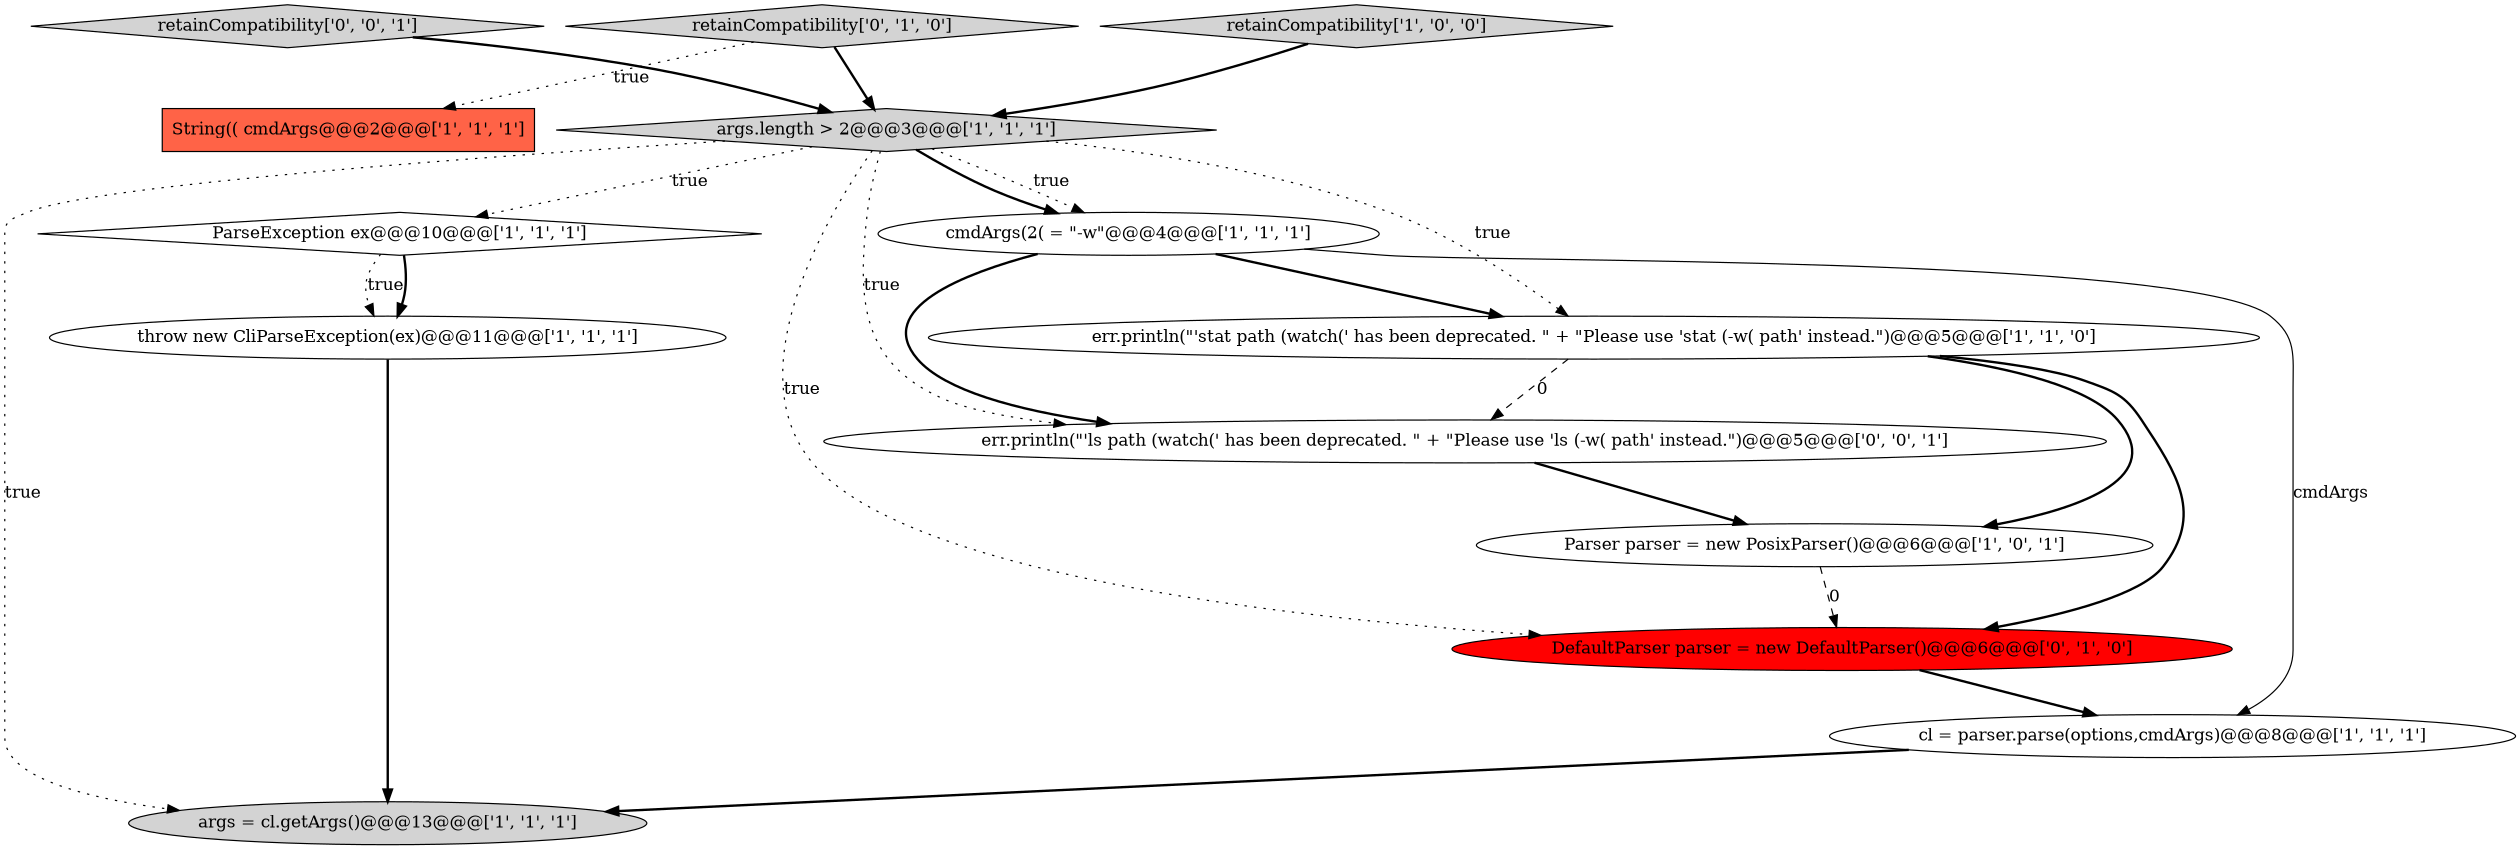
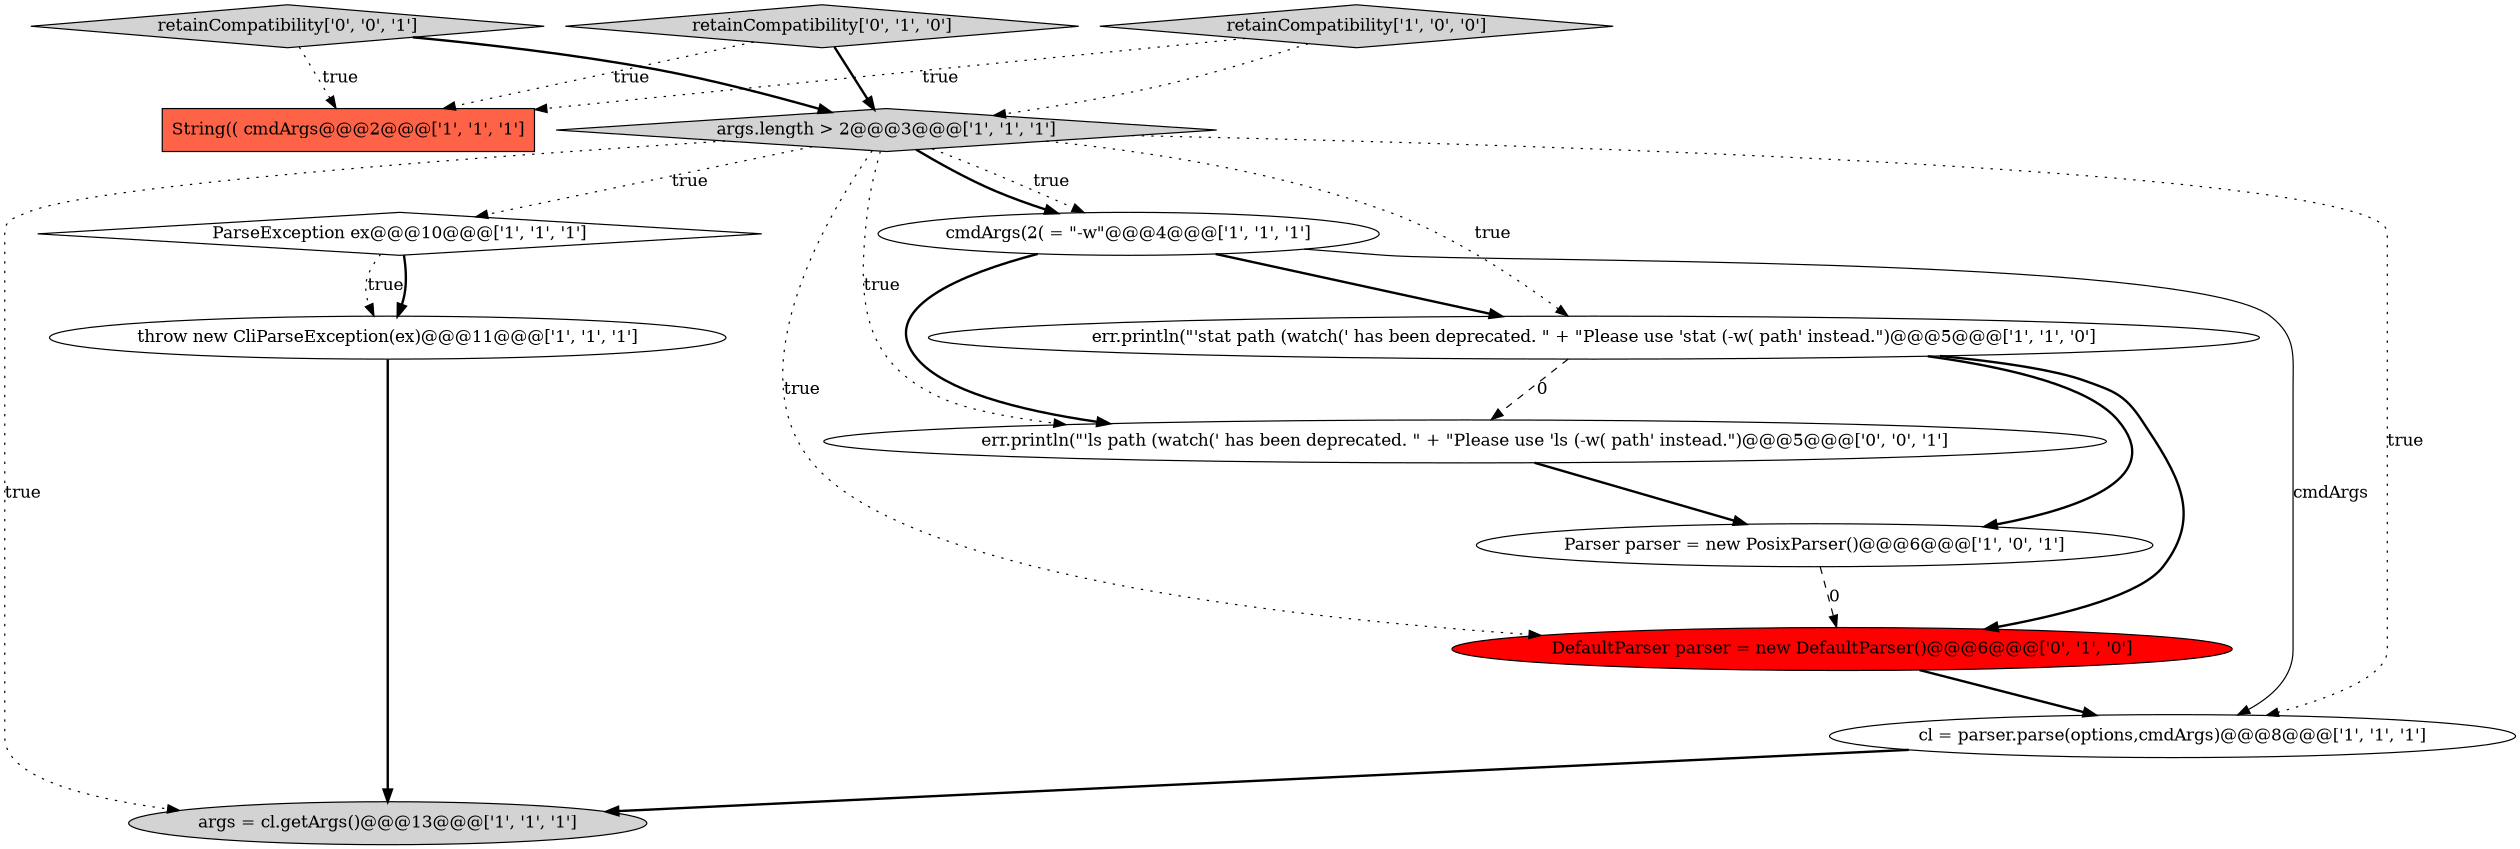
none -> (315, 72)
none -> (896, 73)
(1159, 86) -> (1159, 86)
none -> (2038, 173)
